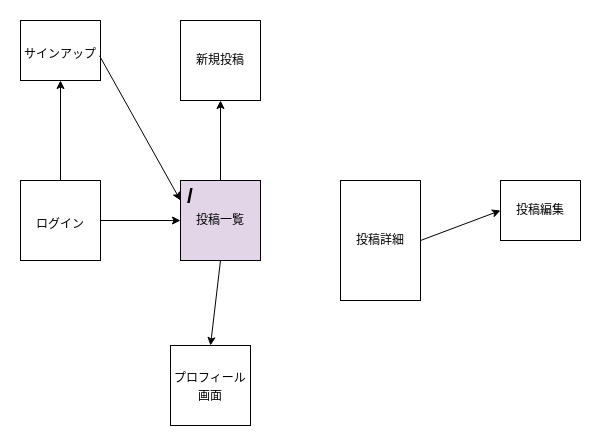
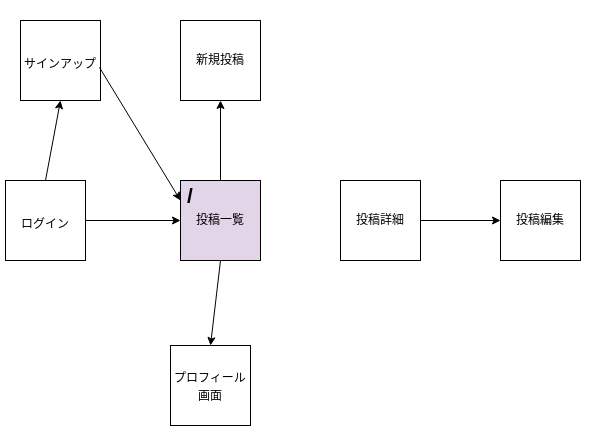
(61, 51) -> (61, 61)
(541, 211) -> (541, 221)
(61, 221) -> (46, 221)
(381, 241) -> (381, 221)
